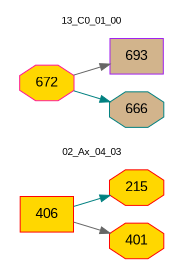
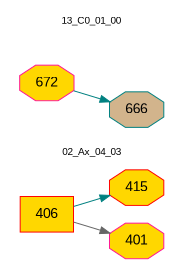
(137, 56) -> none
(137, 188) -> (137, 188)
(137, 241) -> (137, 241)
